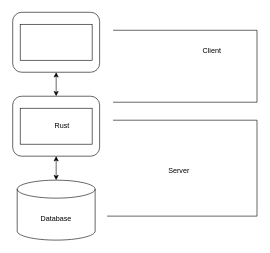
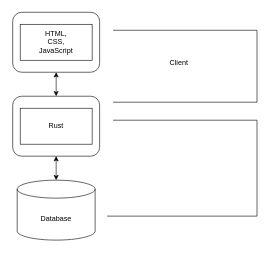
none -> (56, 42)
(212, 51) -> (179, 63)
(62, 126) -> (56, 126)
(179, 171) -> none
